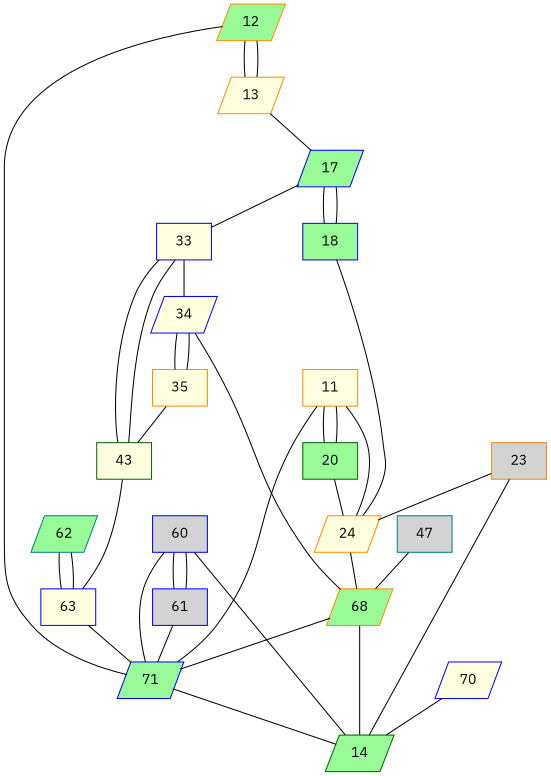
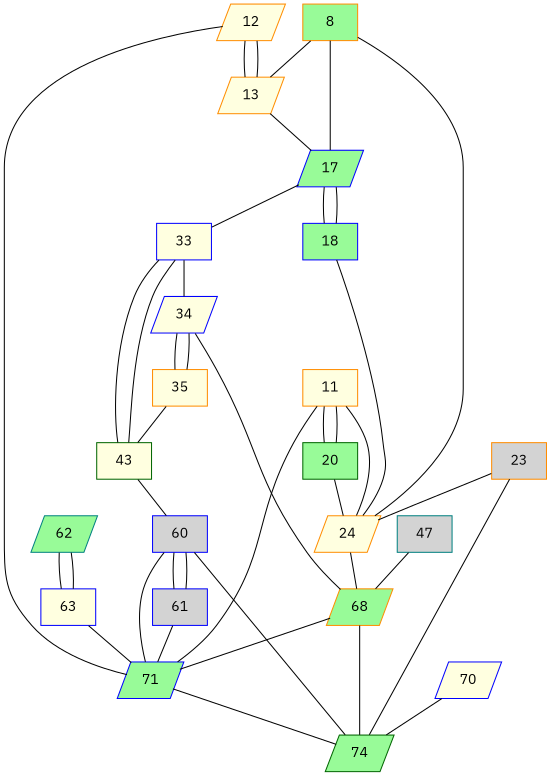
(251, 22) -> (251, 22)
none -> (330, 22)
(110, 537) -> (152, 498)
(360, 753) -> (360, 753)
